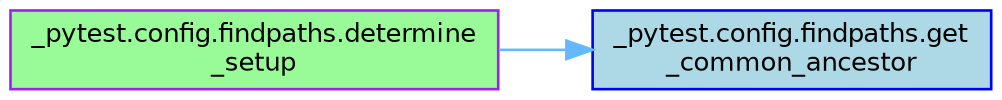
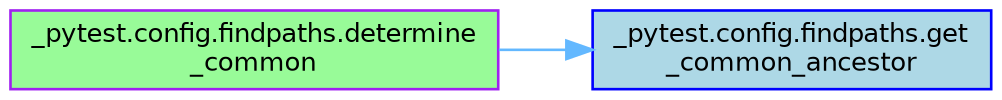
(254, 50) -> (254, 50)
